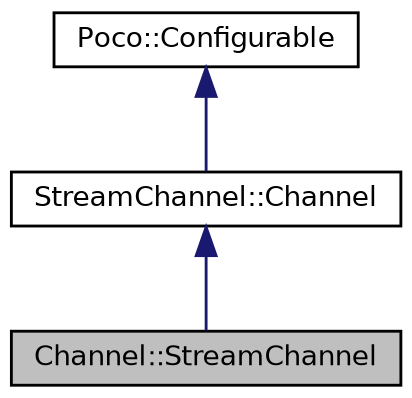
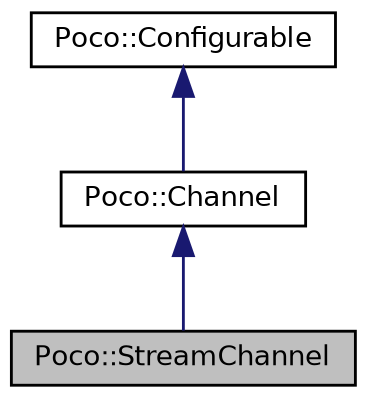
(206, 199) -> (183, 199)
(206, 358) -> (183, 358)
